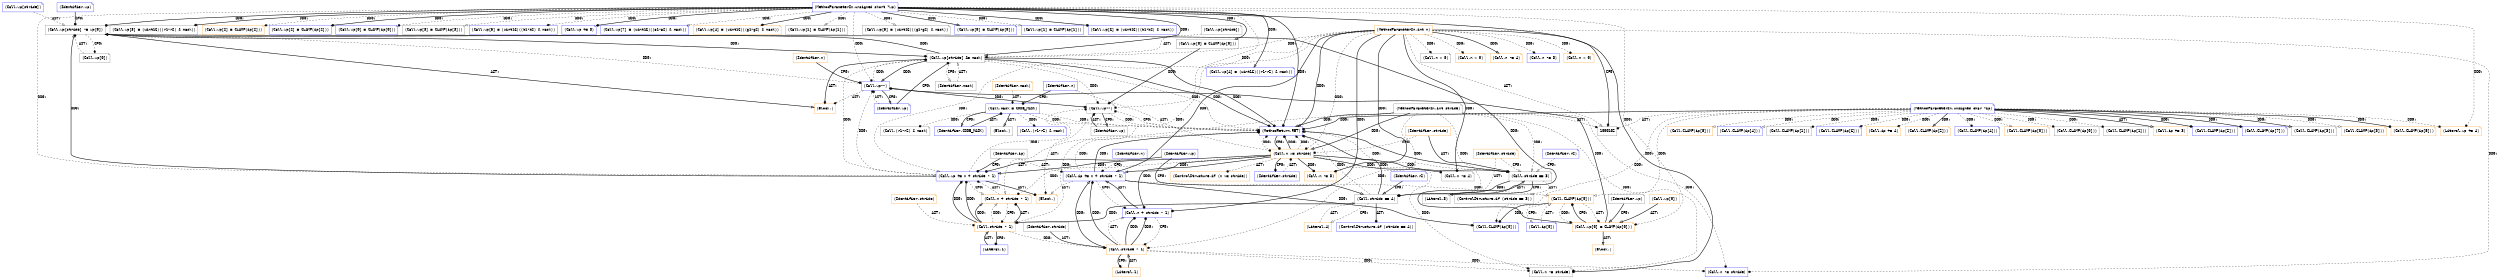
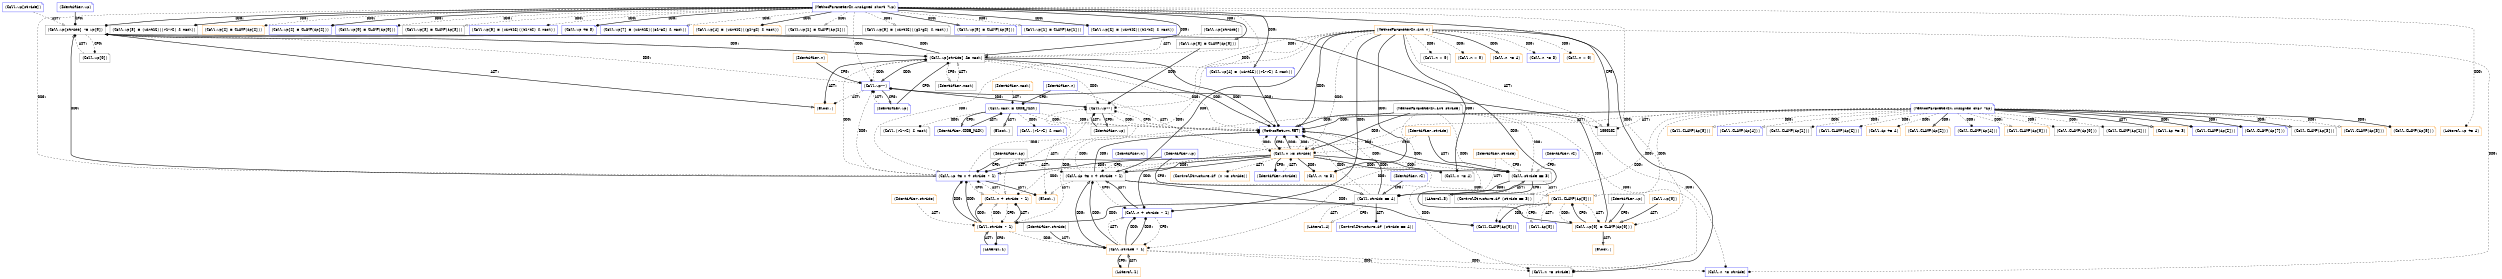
(1145, 11) -> (1265, 101)
(2272, 114) -> (1536, 123)
(1094, 176) -> (1094, 176)
